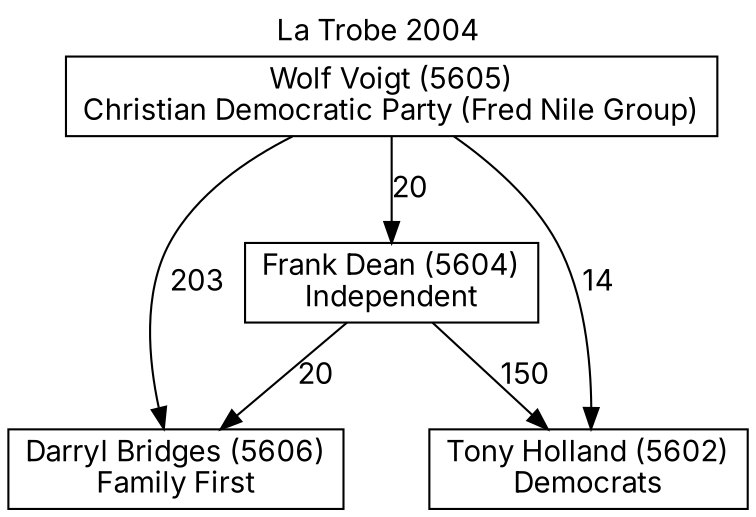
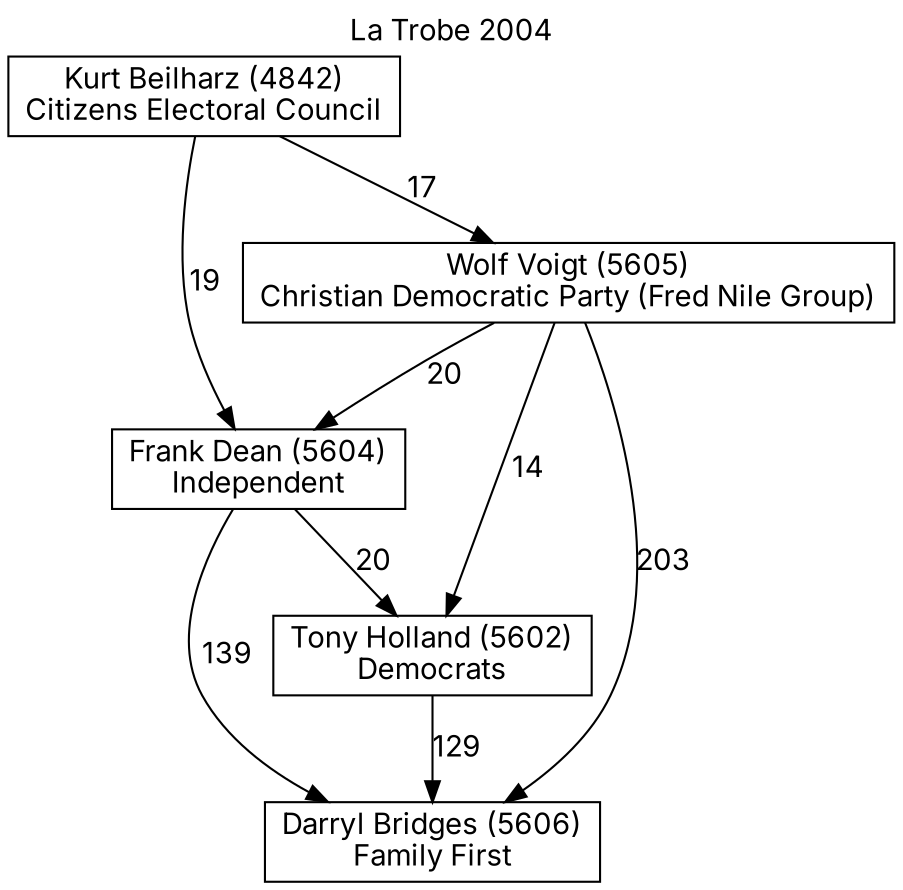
none -> (204, 96)
(316, 376) -> (228, 656)
(526, 376) -> (374, 562)
none -> (433, 738)
